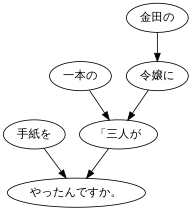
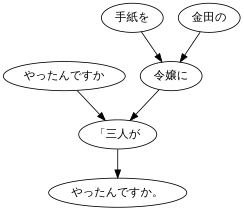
(80, 76) -> (64, 76)
(53, 160) -> (149, 43)
